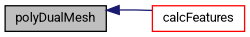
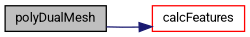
(136, 10) -> (123, 27)
